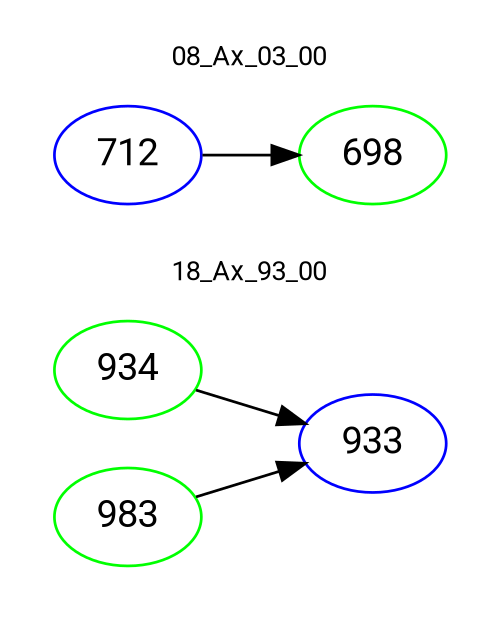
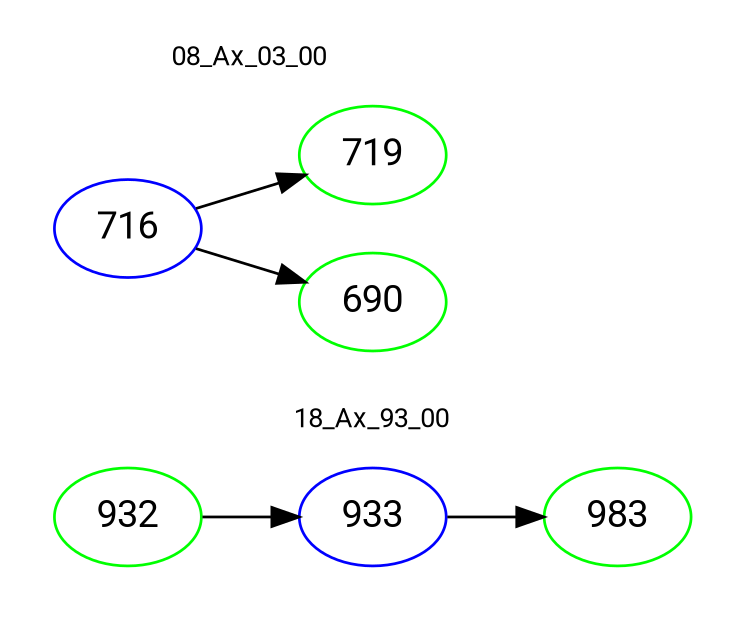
(128, 155) -> (128, 229)
none -> (373, 155)
(373, 155) -> (373, 302)
(128, 370) -> (128, 517)
(237, 484) -> (482, 517)
